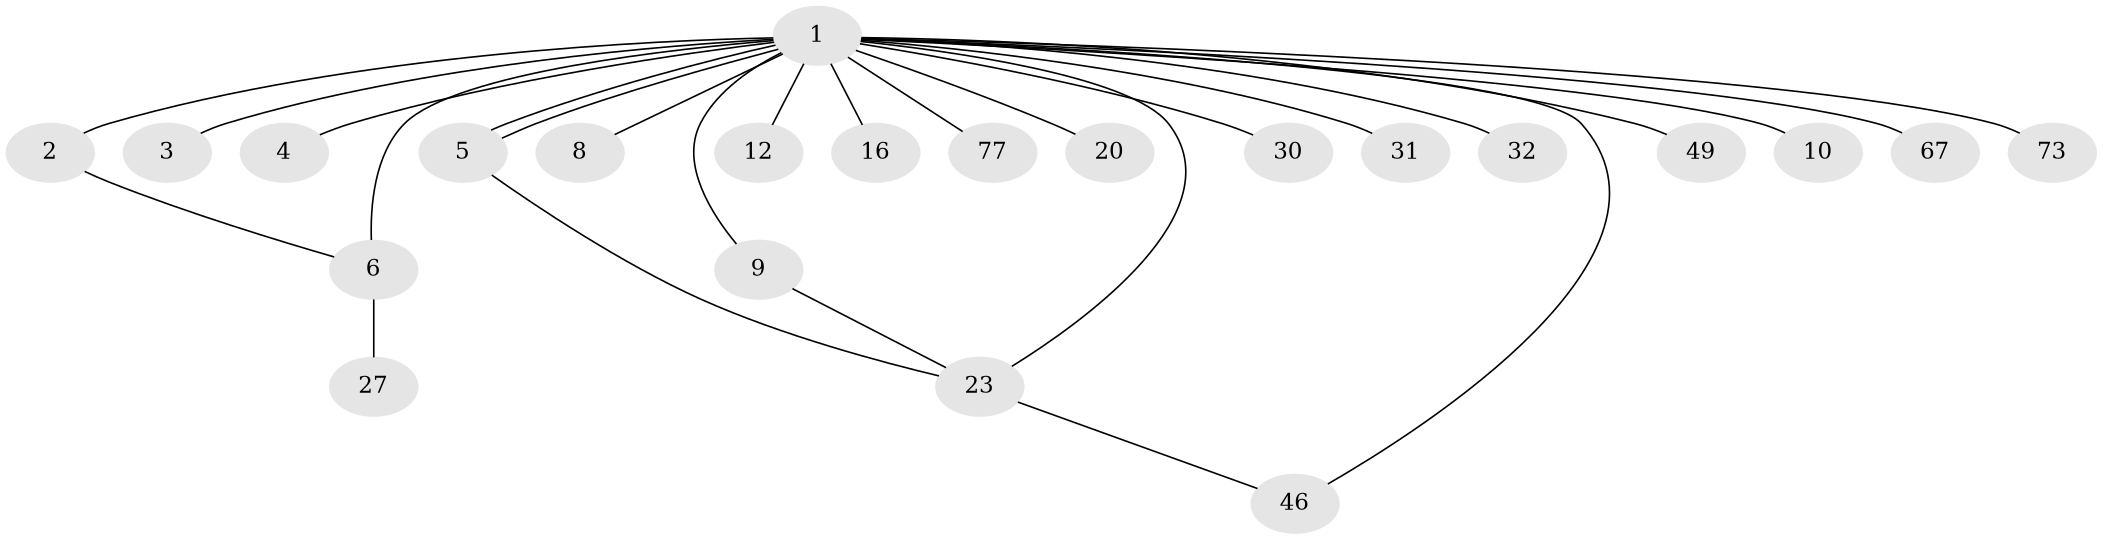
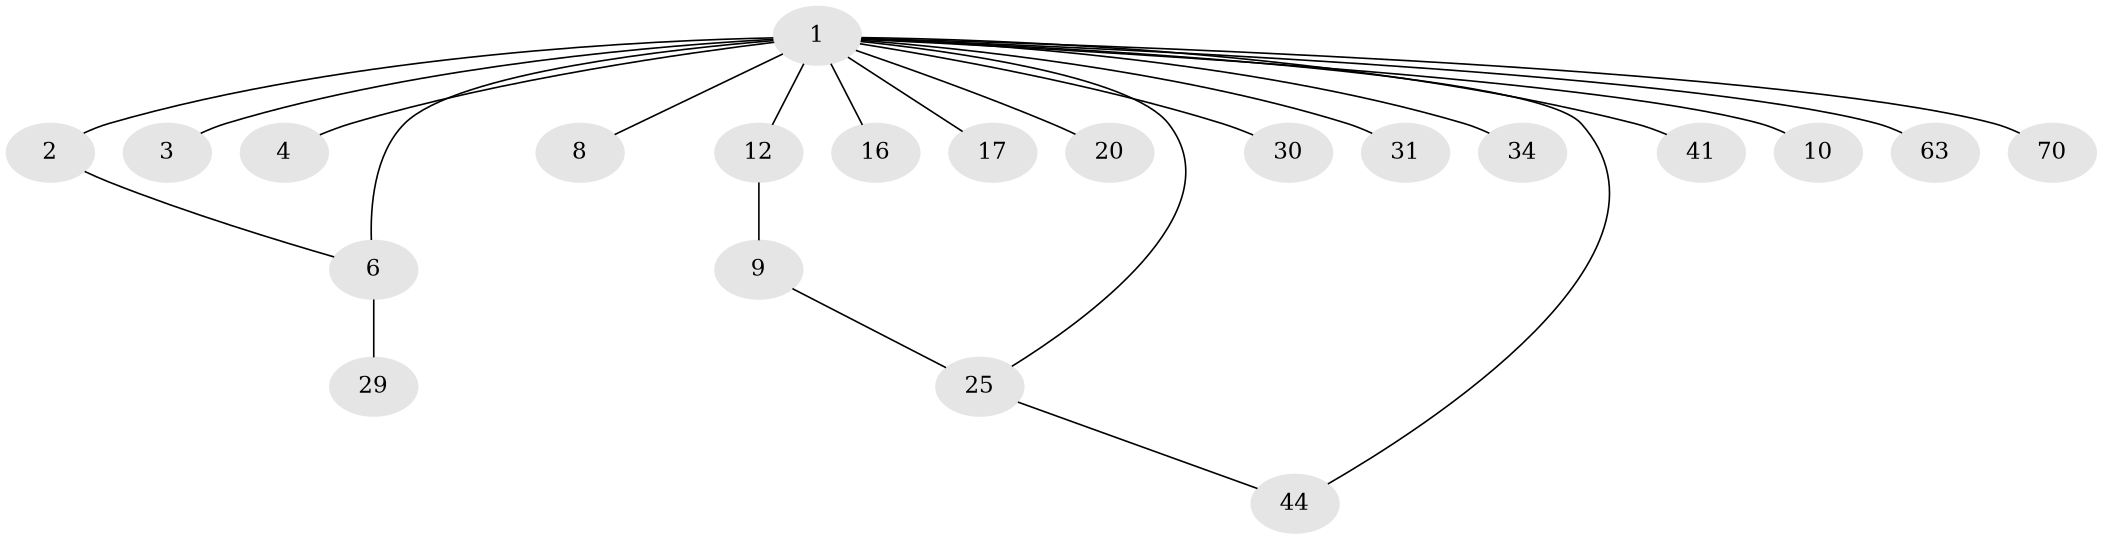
(697, 135) -> (759, 211)
(463, 153) -> none
(993, 153) -> (993, 153)
(1523, 153) -> (1523, 153)
(1701, 153) -> (1701, 153)
(1935, 153) -> (1935, 153)
(2052, 153) -> (2052, 153)
(374, 387) -> (374, 387)
(980, 387) -> (980, 387)
(1295, 504) -> (1295, 504)
